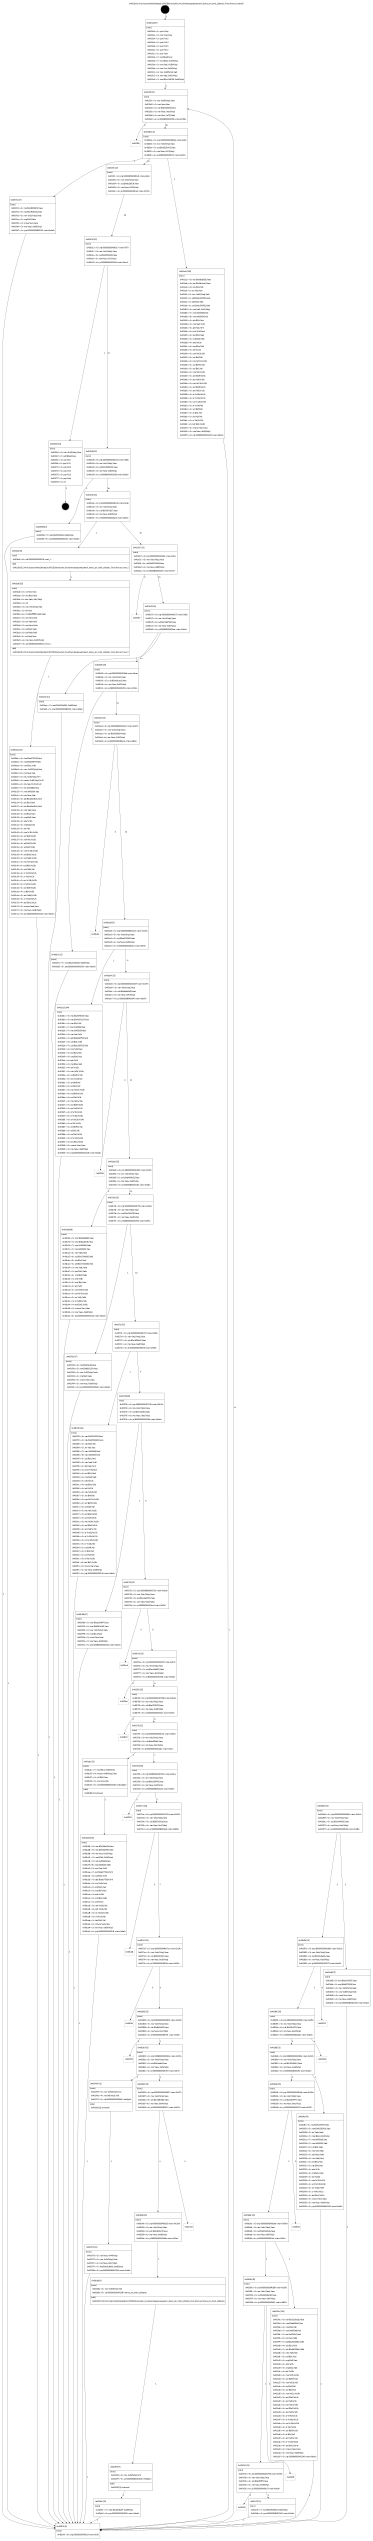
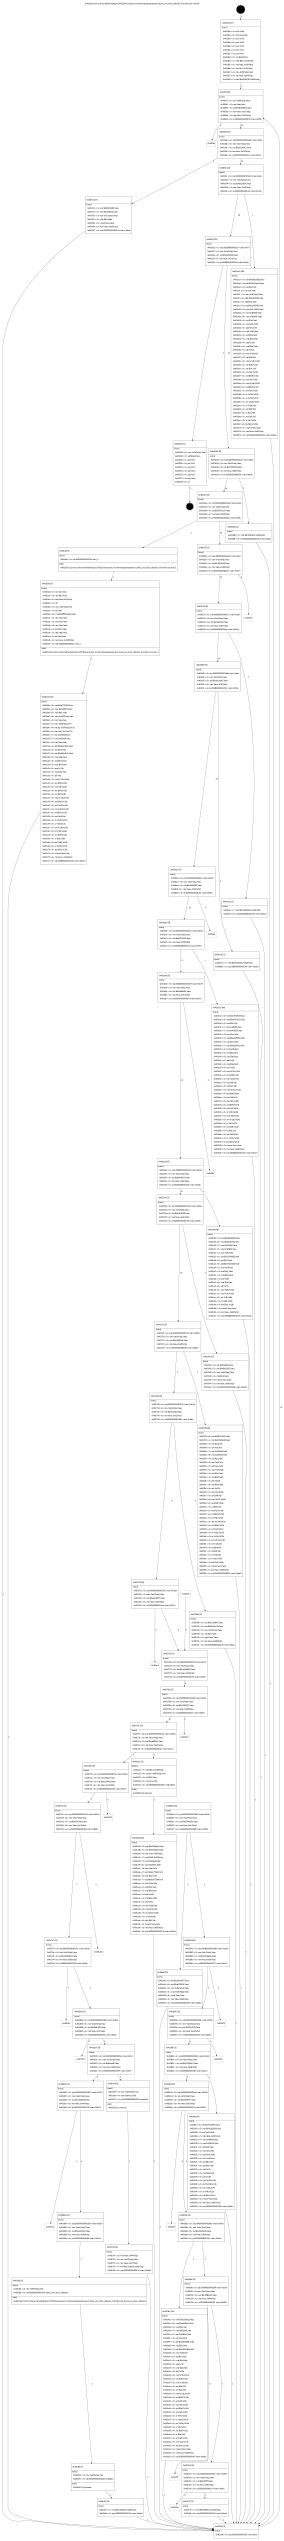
(177, 213) -> (251, 230)
(129, 1688) -> (185, 1623)
